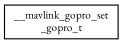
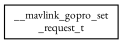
(61, 22) -> (61, 22)
